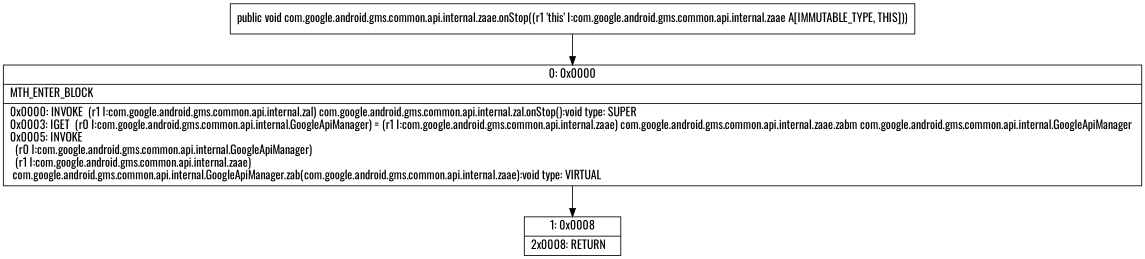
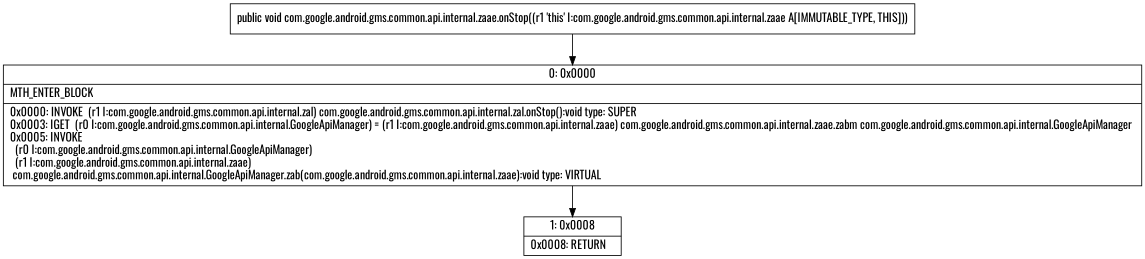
(573, 245) -> (573, 245)
